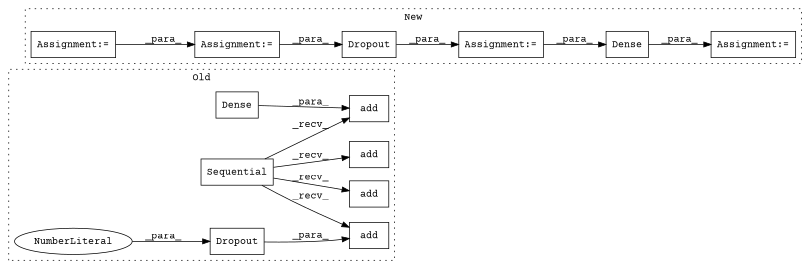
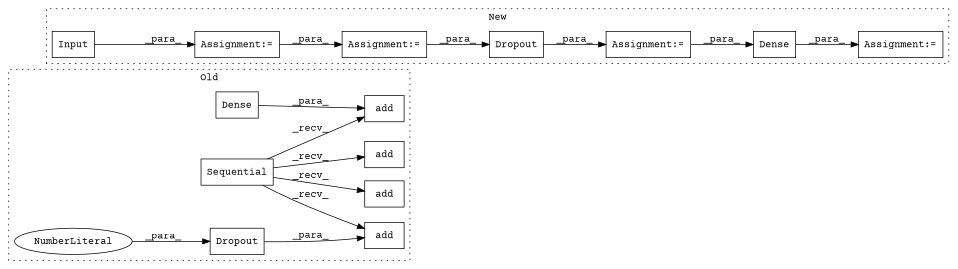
none -> (73, 44)
